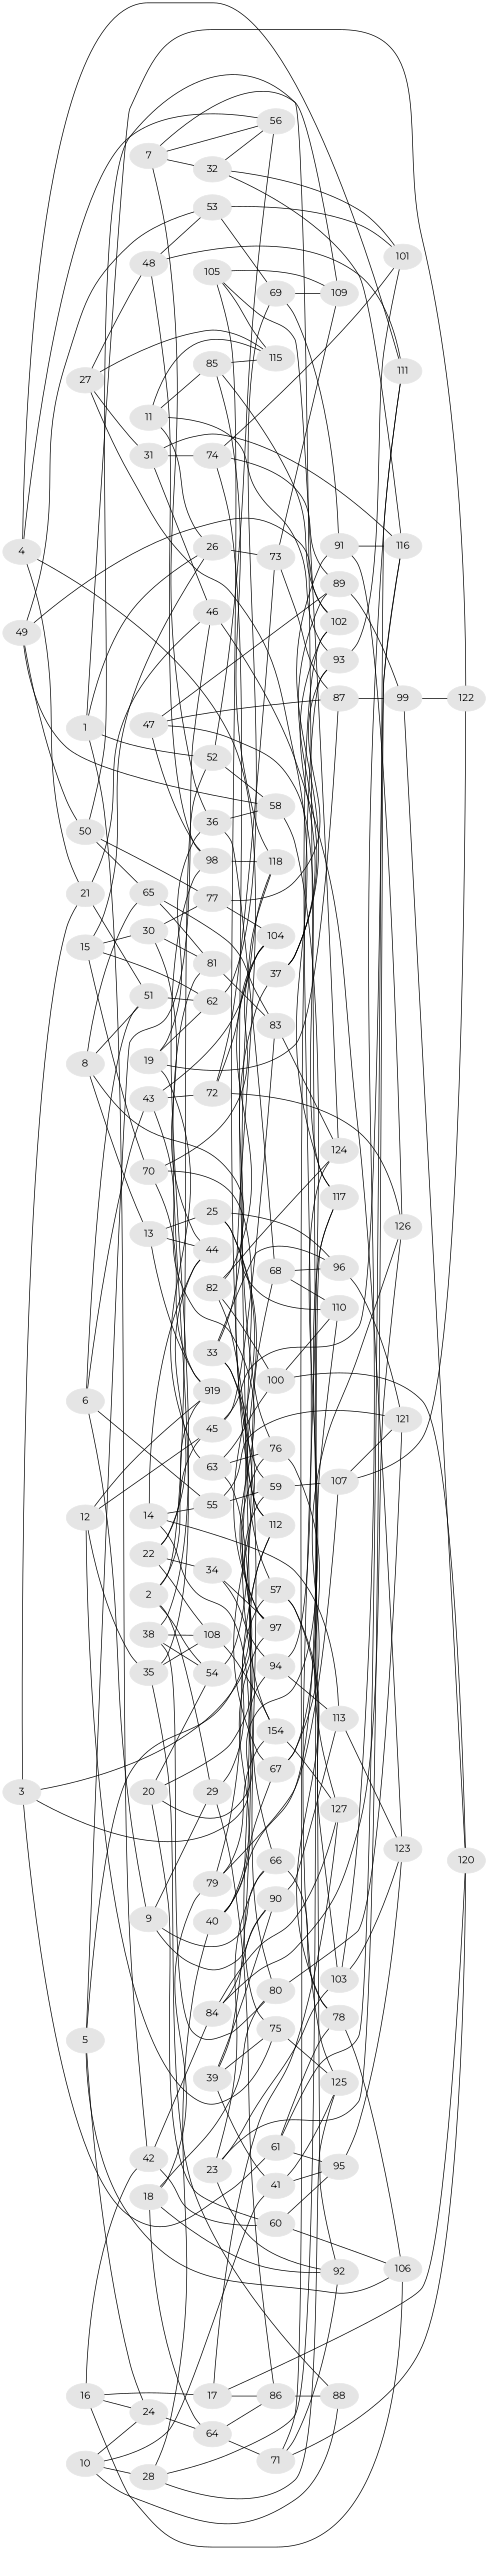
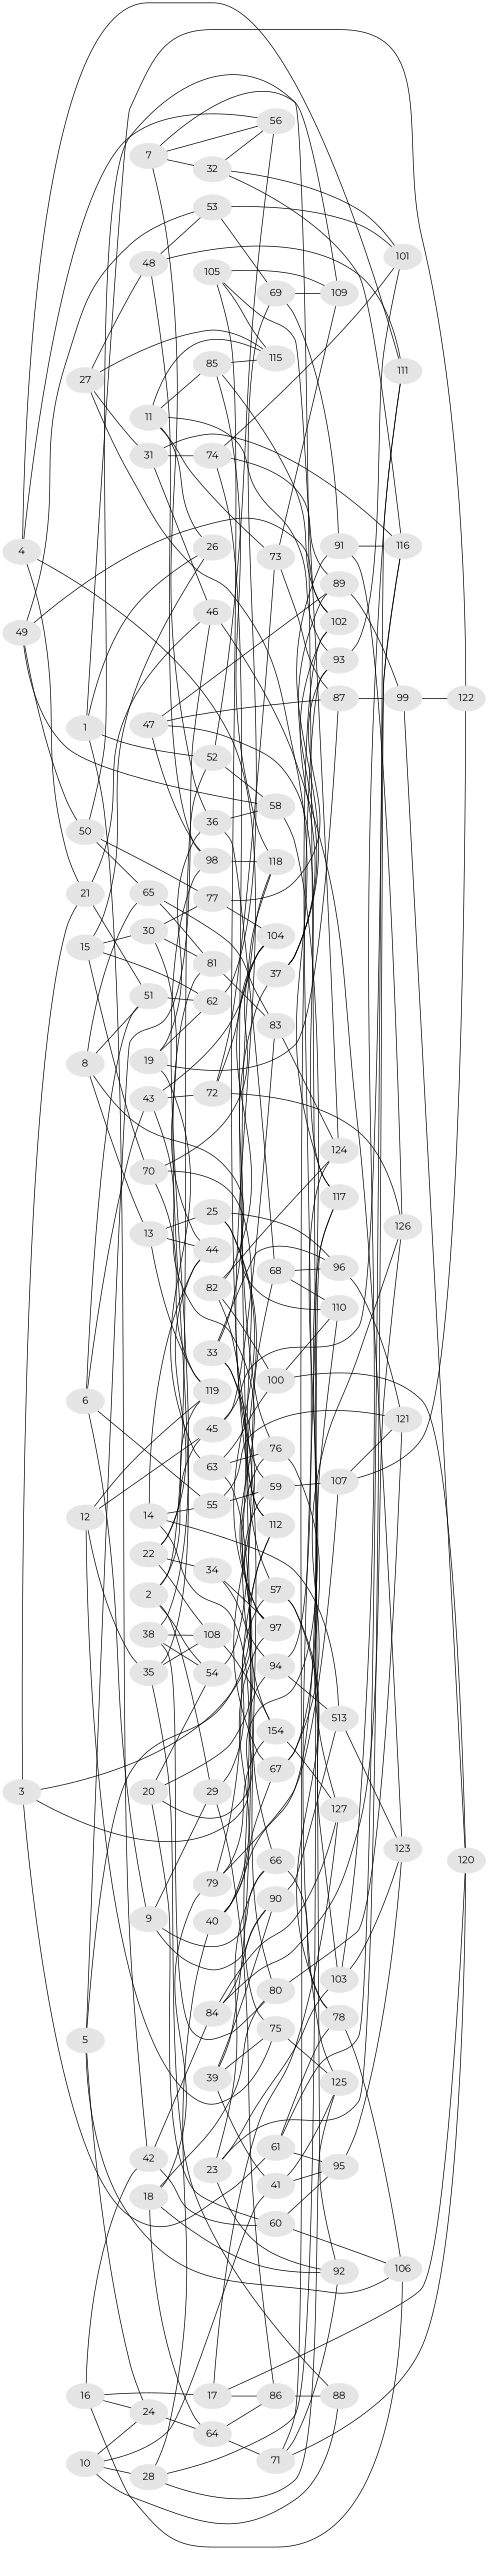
(245, 553) -> (208, 491)
(212, 1391) -> (212, 1391)
(339, 1719) -> (339, 1719)
